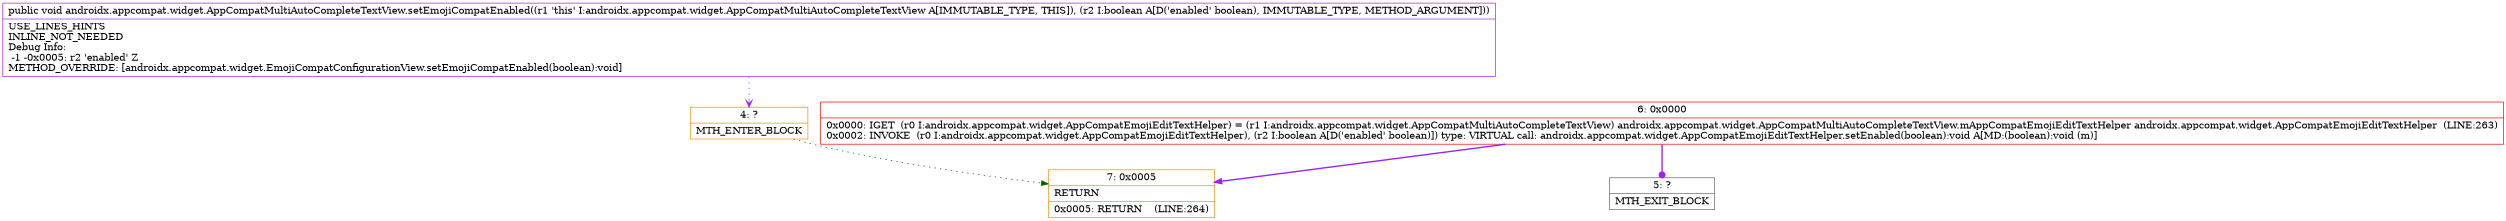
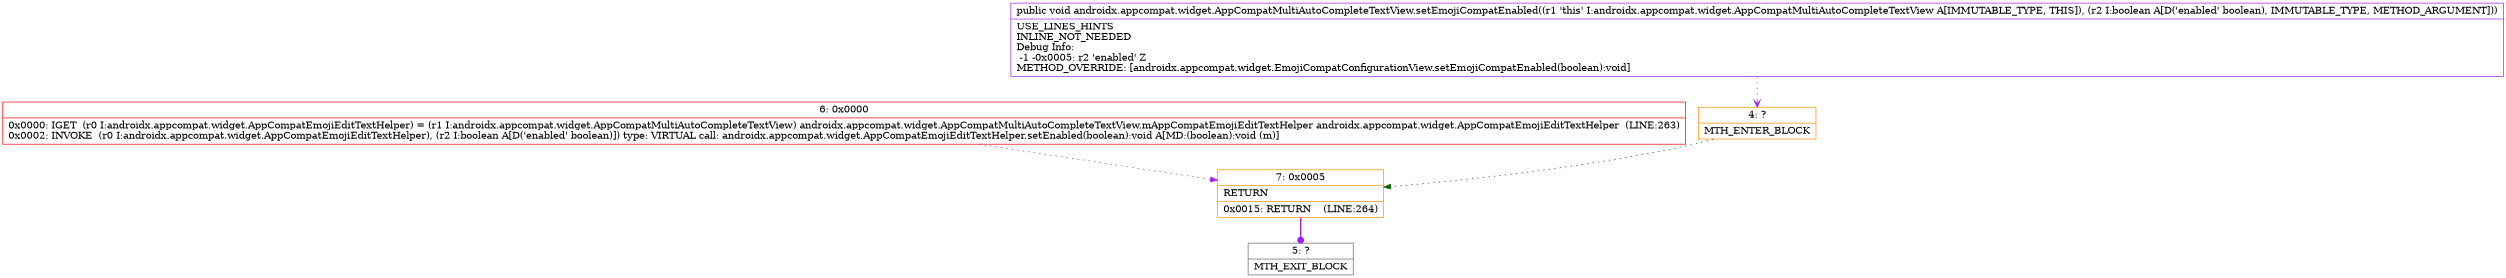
(1662, 158) -> (1301, 228)
(1364, 163) -> (1095, 162)
(1132, 209) -> (1301, 209)
